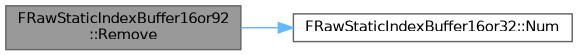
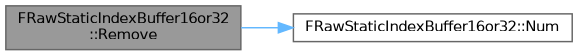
(123, 28) -> (123, 28)
